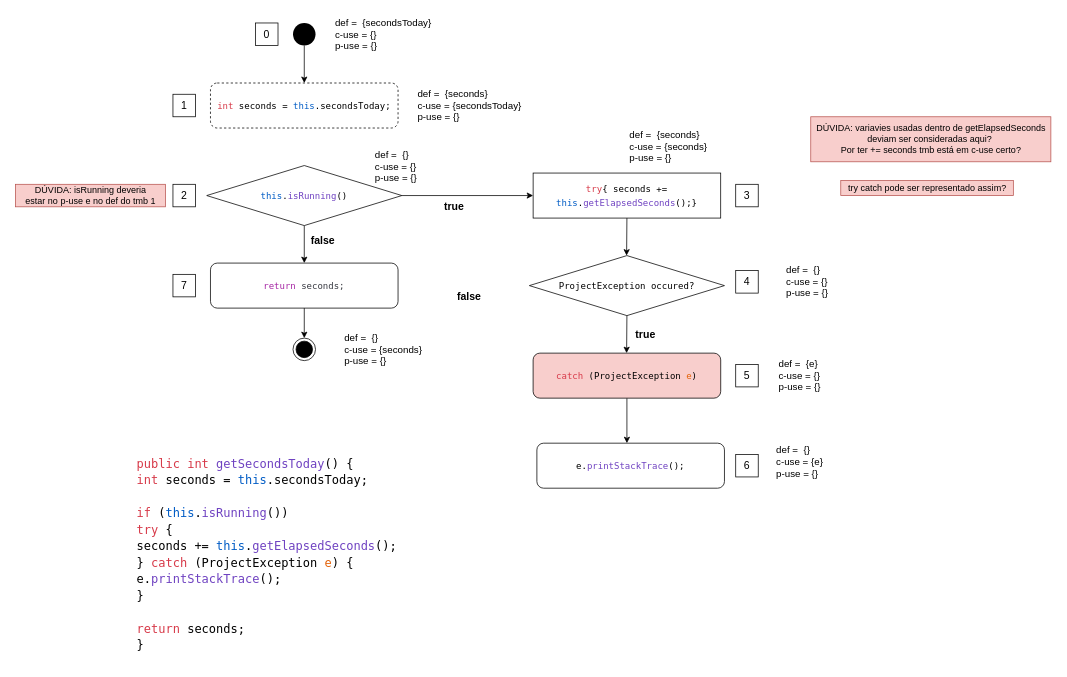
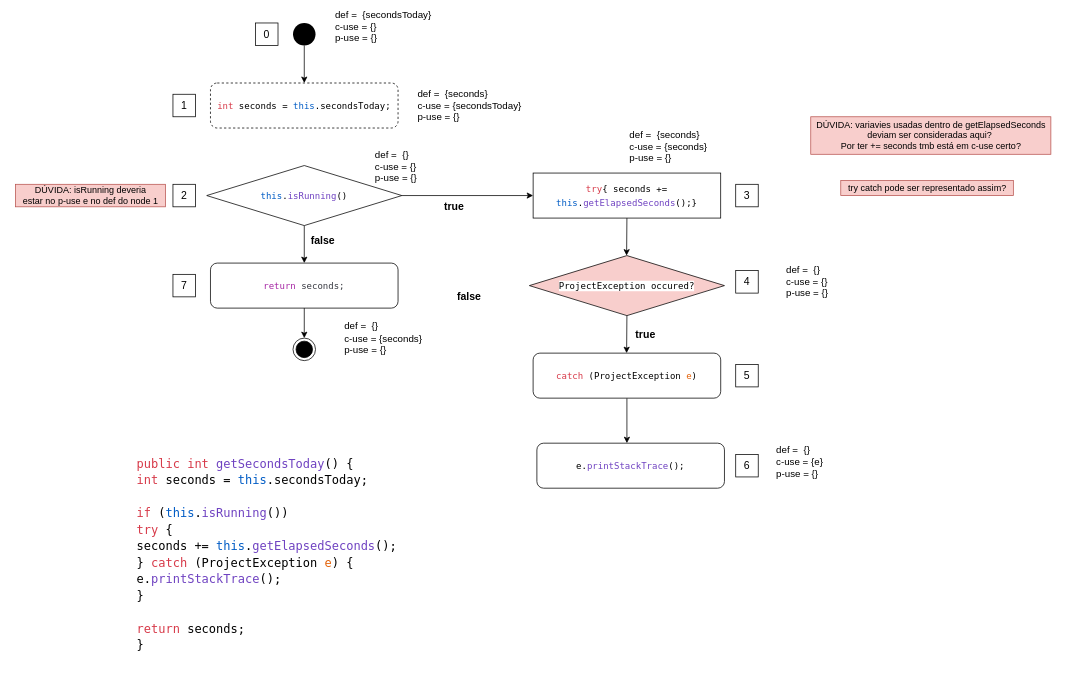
(383, 34) -> (383, 27)
(930, 139) -> (930, 135)
(91, 195) -> (91, 195)
(627, 285) -> (627, 285)
(383, 349) -> (383, 338)
(627, 375) -> (627, 375)
(799, 375) -> none
